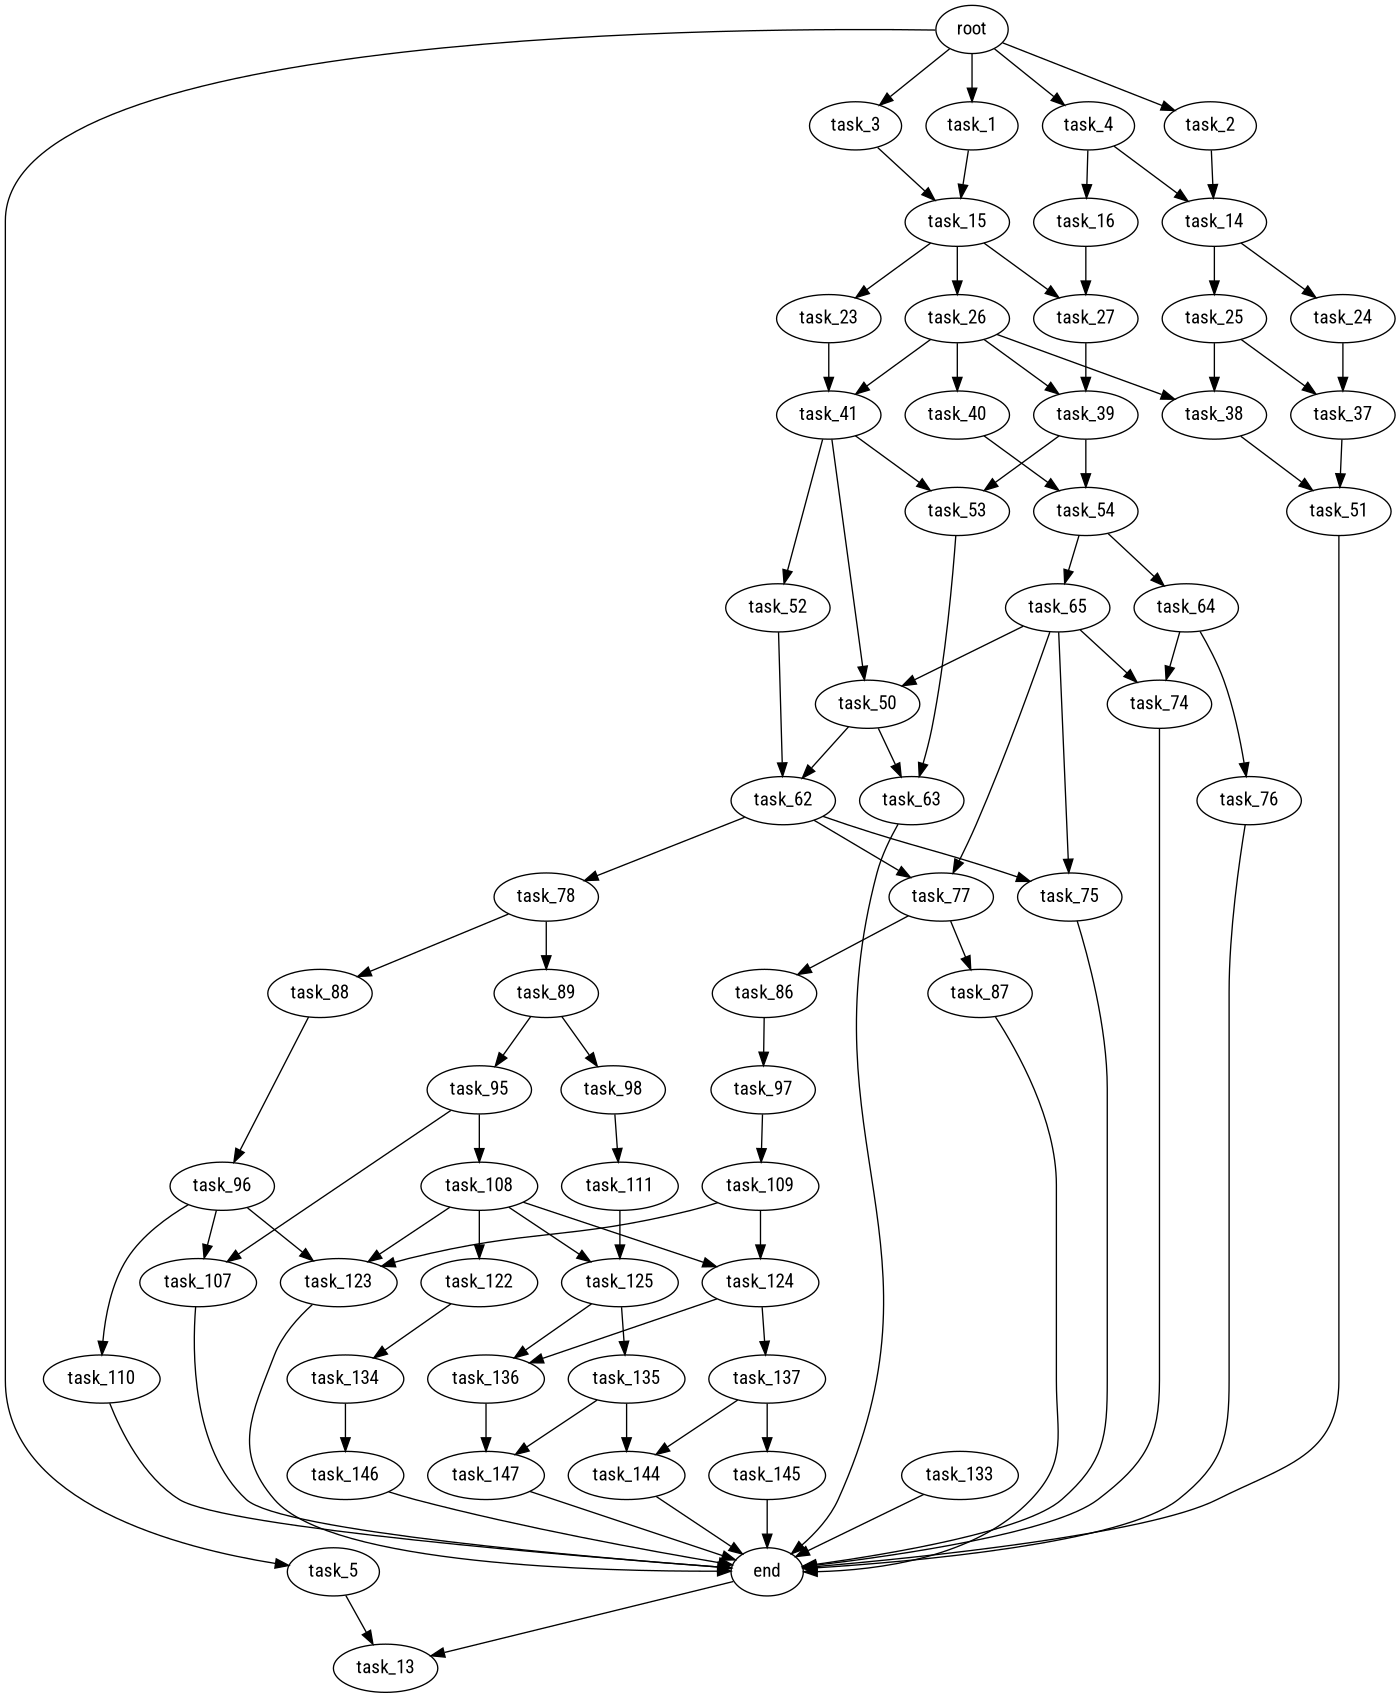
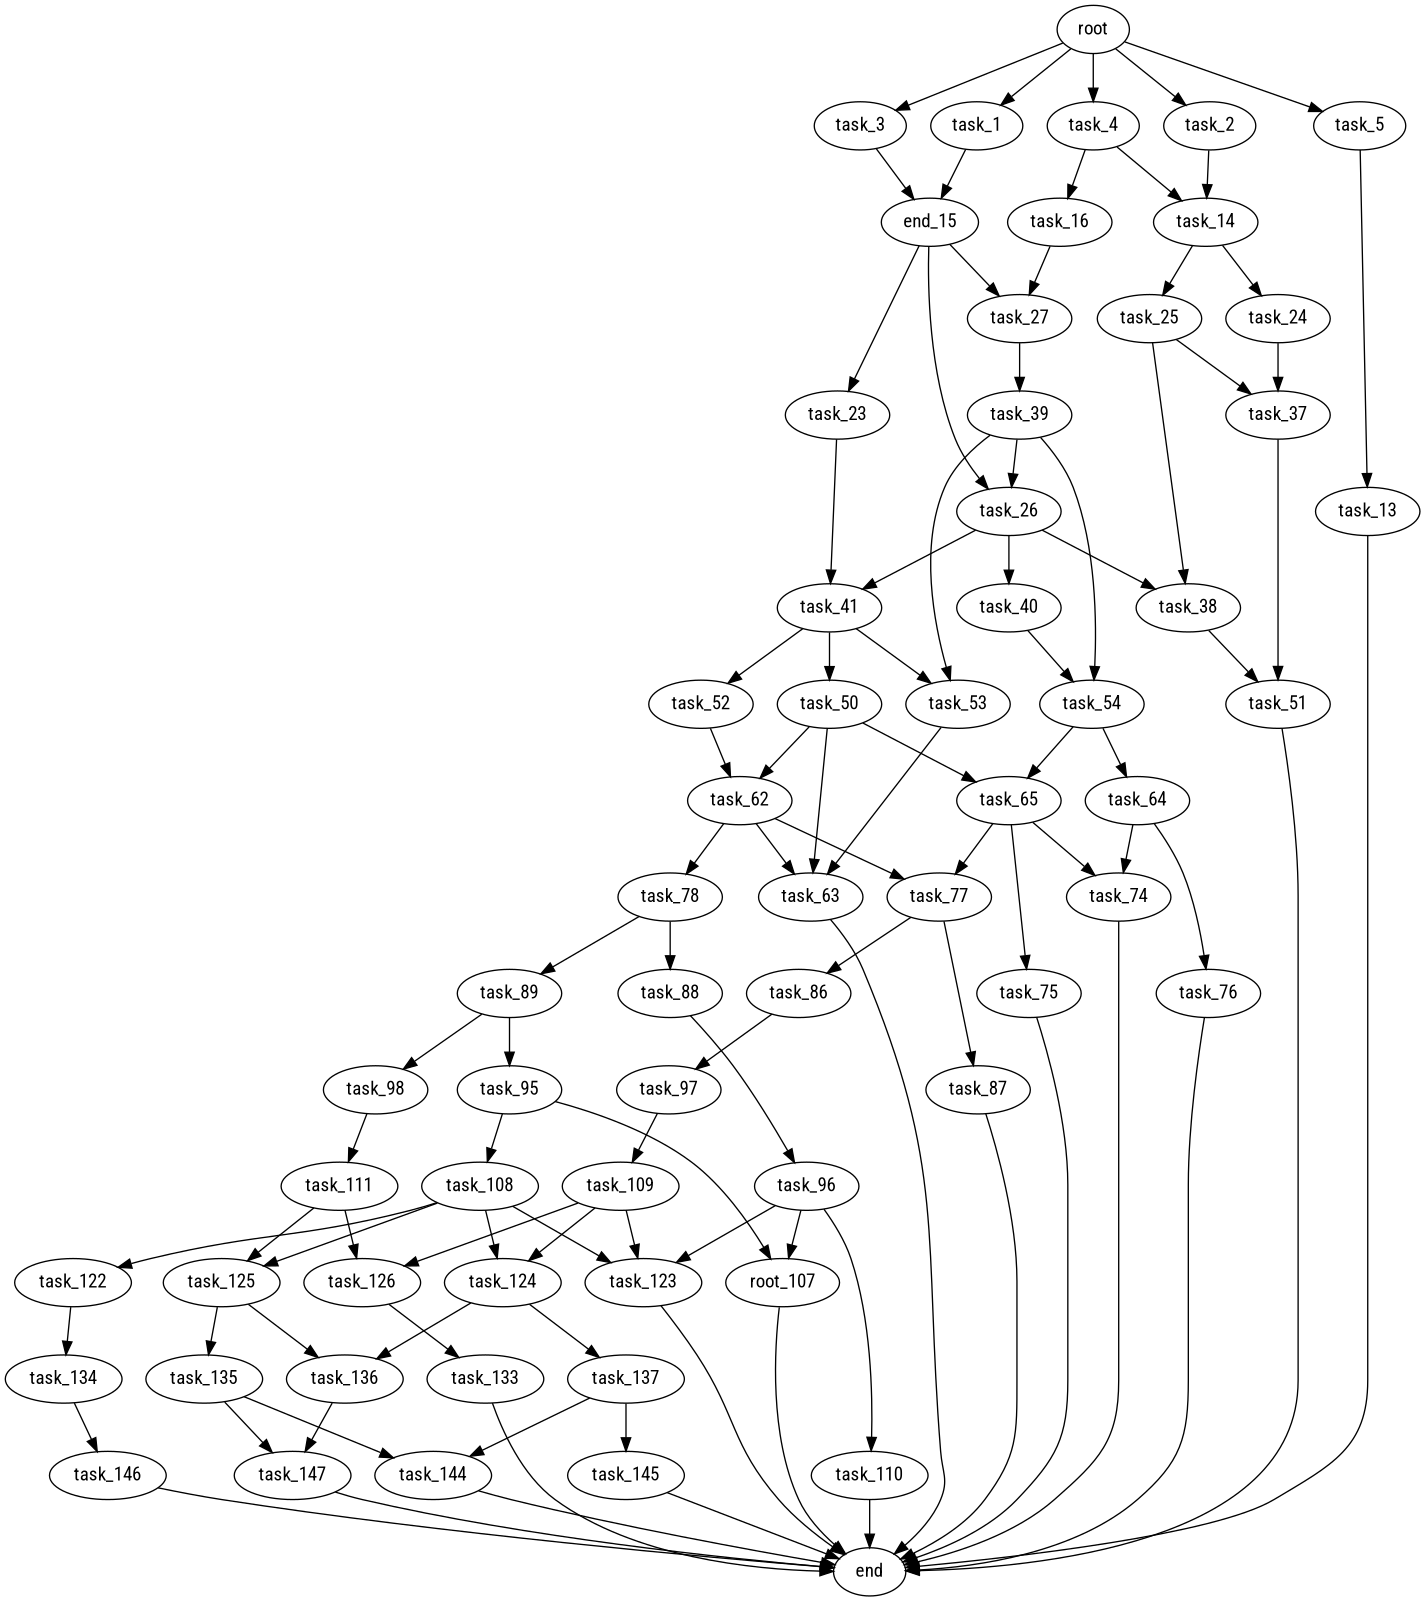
(957, 222) -> (930, 222)
(1016, 363) -> (1015, 457)
(969, 653) -> (913, 749)
(920, 847) -> (771, 843)
(198, 1283) -> (783, 1283)
none -> (362, 1283)
(589, 1617) -> (1368, 1220)
